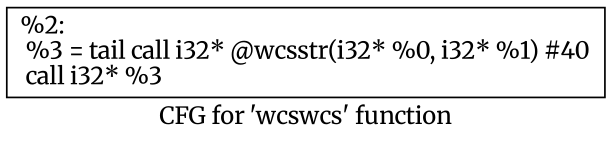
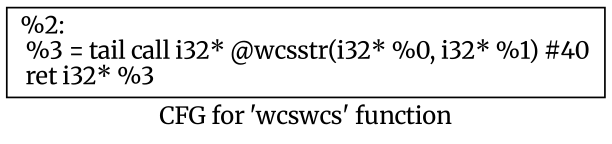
(92, 77) -> (88, 77)
